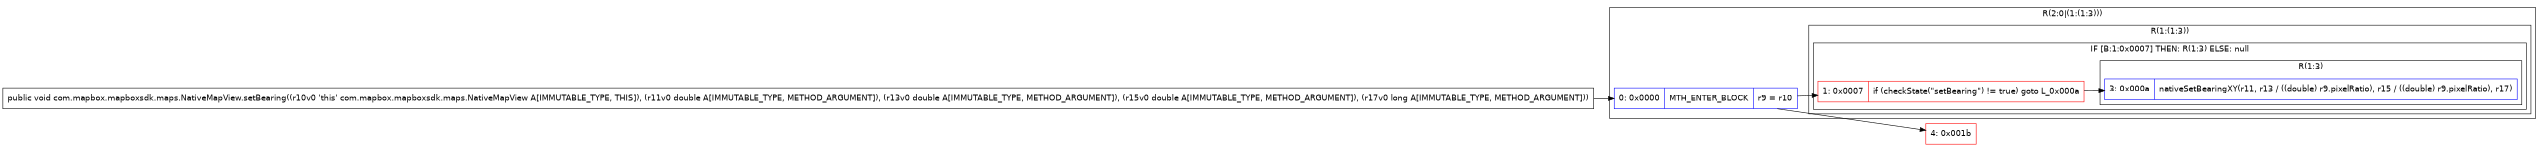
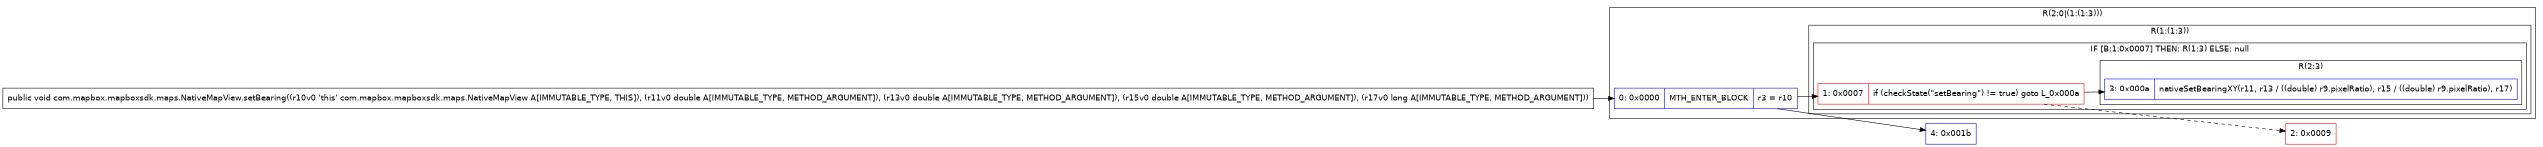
(2311, 67) -> (2311, 67)
(1775, 98) -> (1775, 98)
(1951, 134) -> (1951, 134)
none -> (2311, 134)
